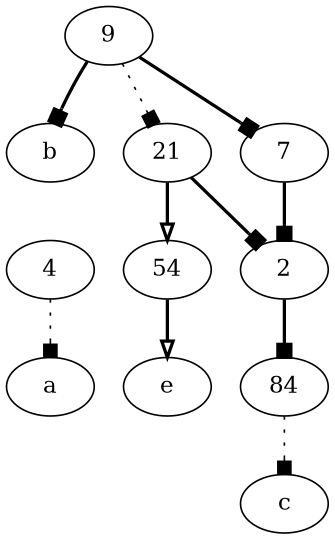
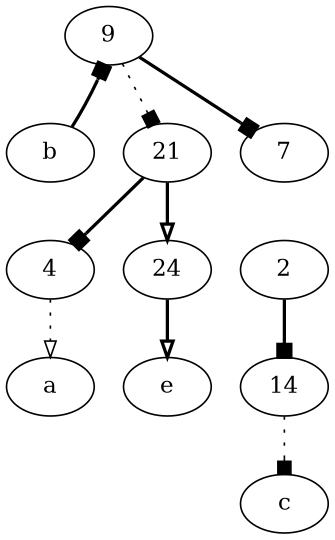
(74, 85) -> (85, 104)
(284, 203) -> none
(220, 205) -> (115, 205)
(167, 270) -> (167, 270)
(50, 320) -> (50, 320)
(284, 387) -> (284, 387)
